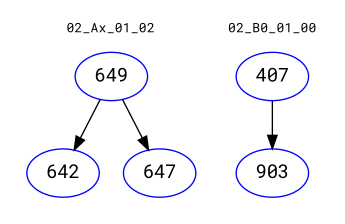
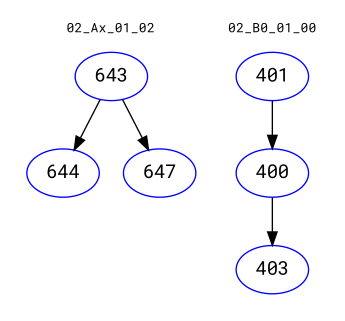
(111, 76) -> (111, 76)
(272, 76) -> (272, 173)
none -> (272, 76)
(63, 173) -> (63, 173)
(272, 173) -> (272, 270)
